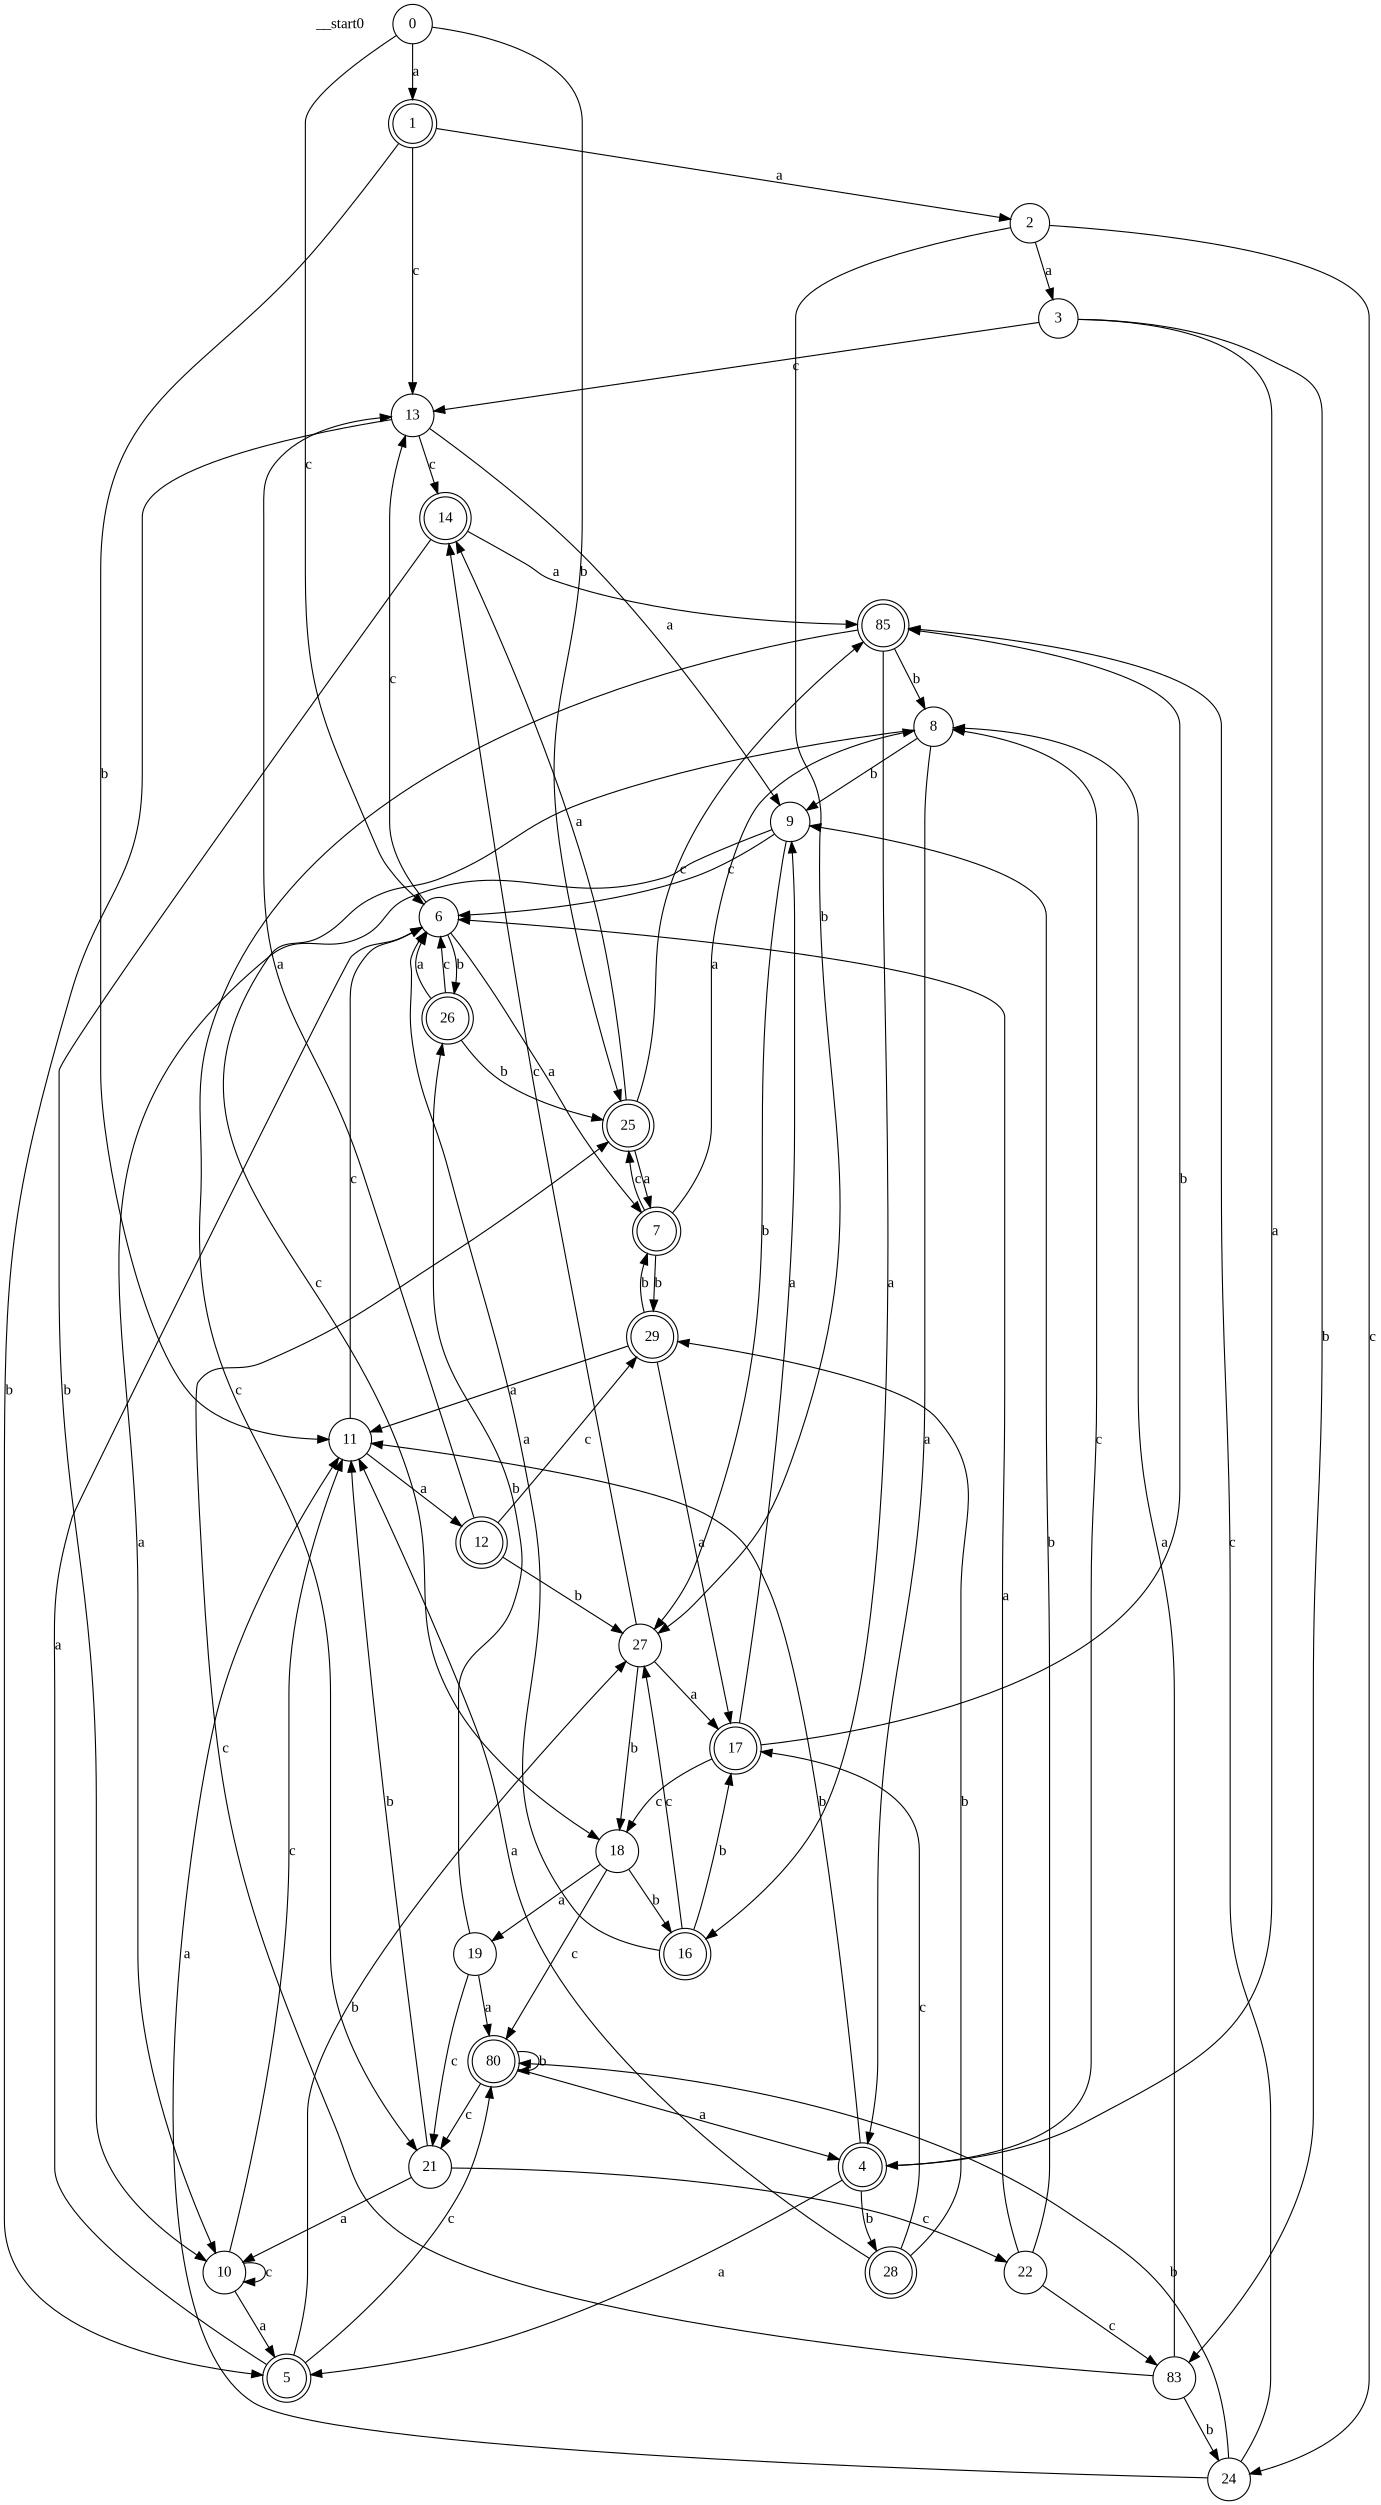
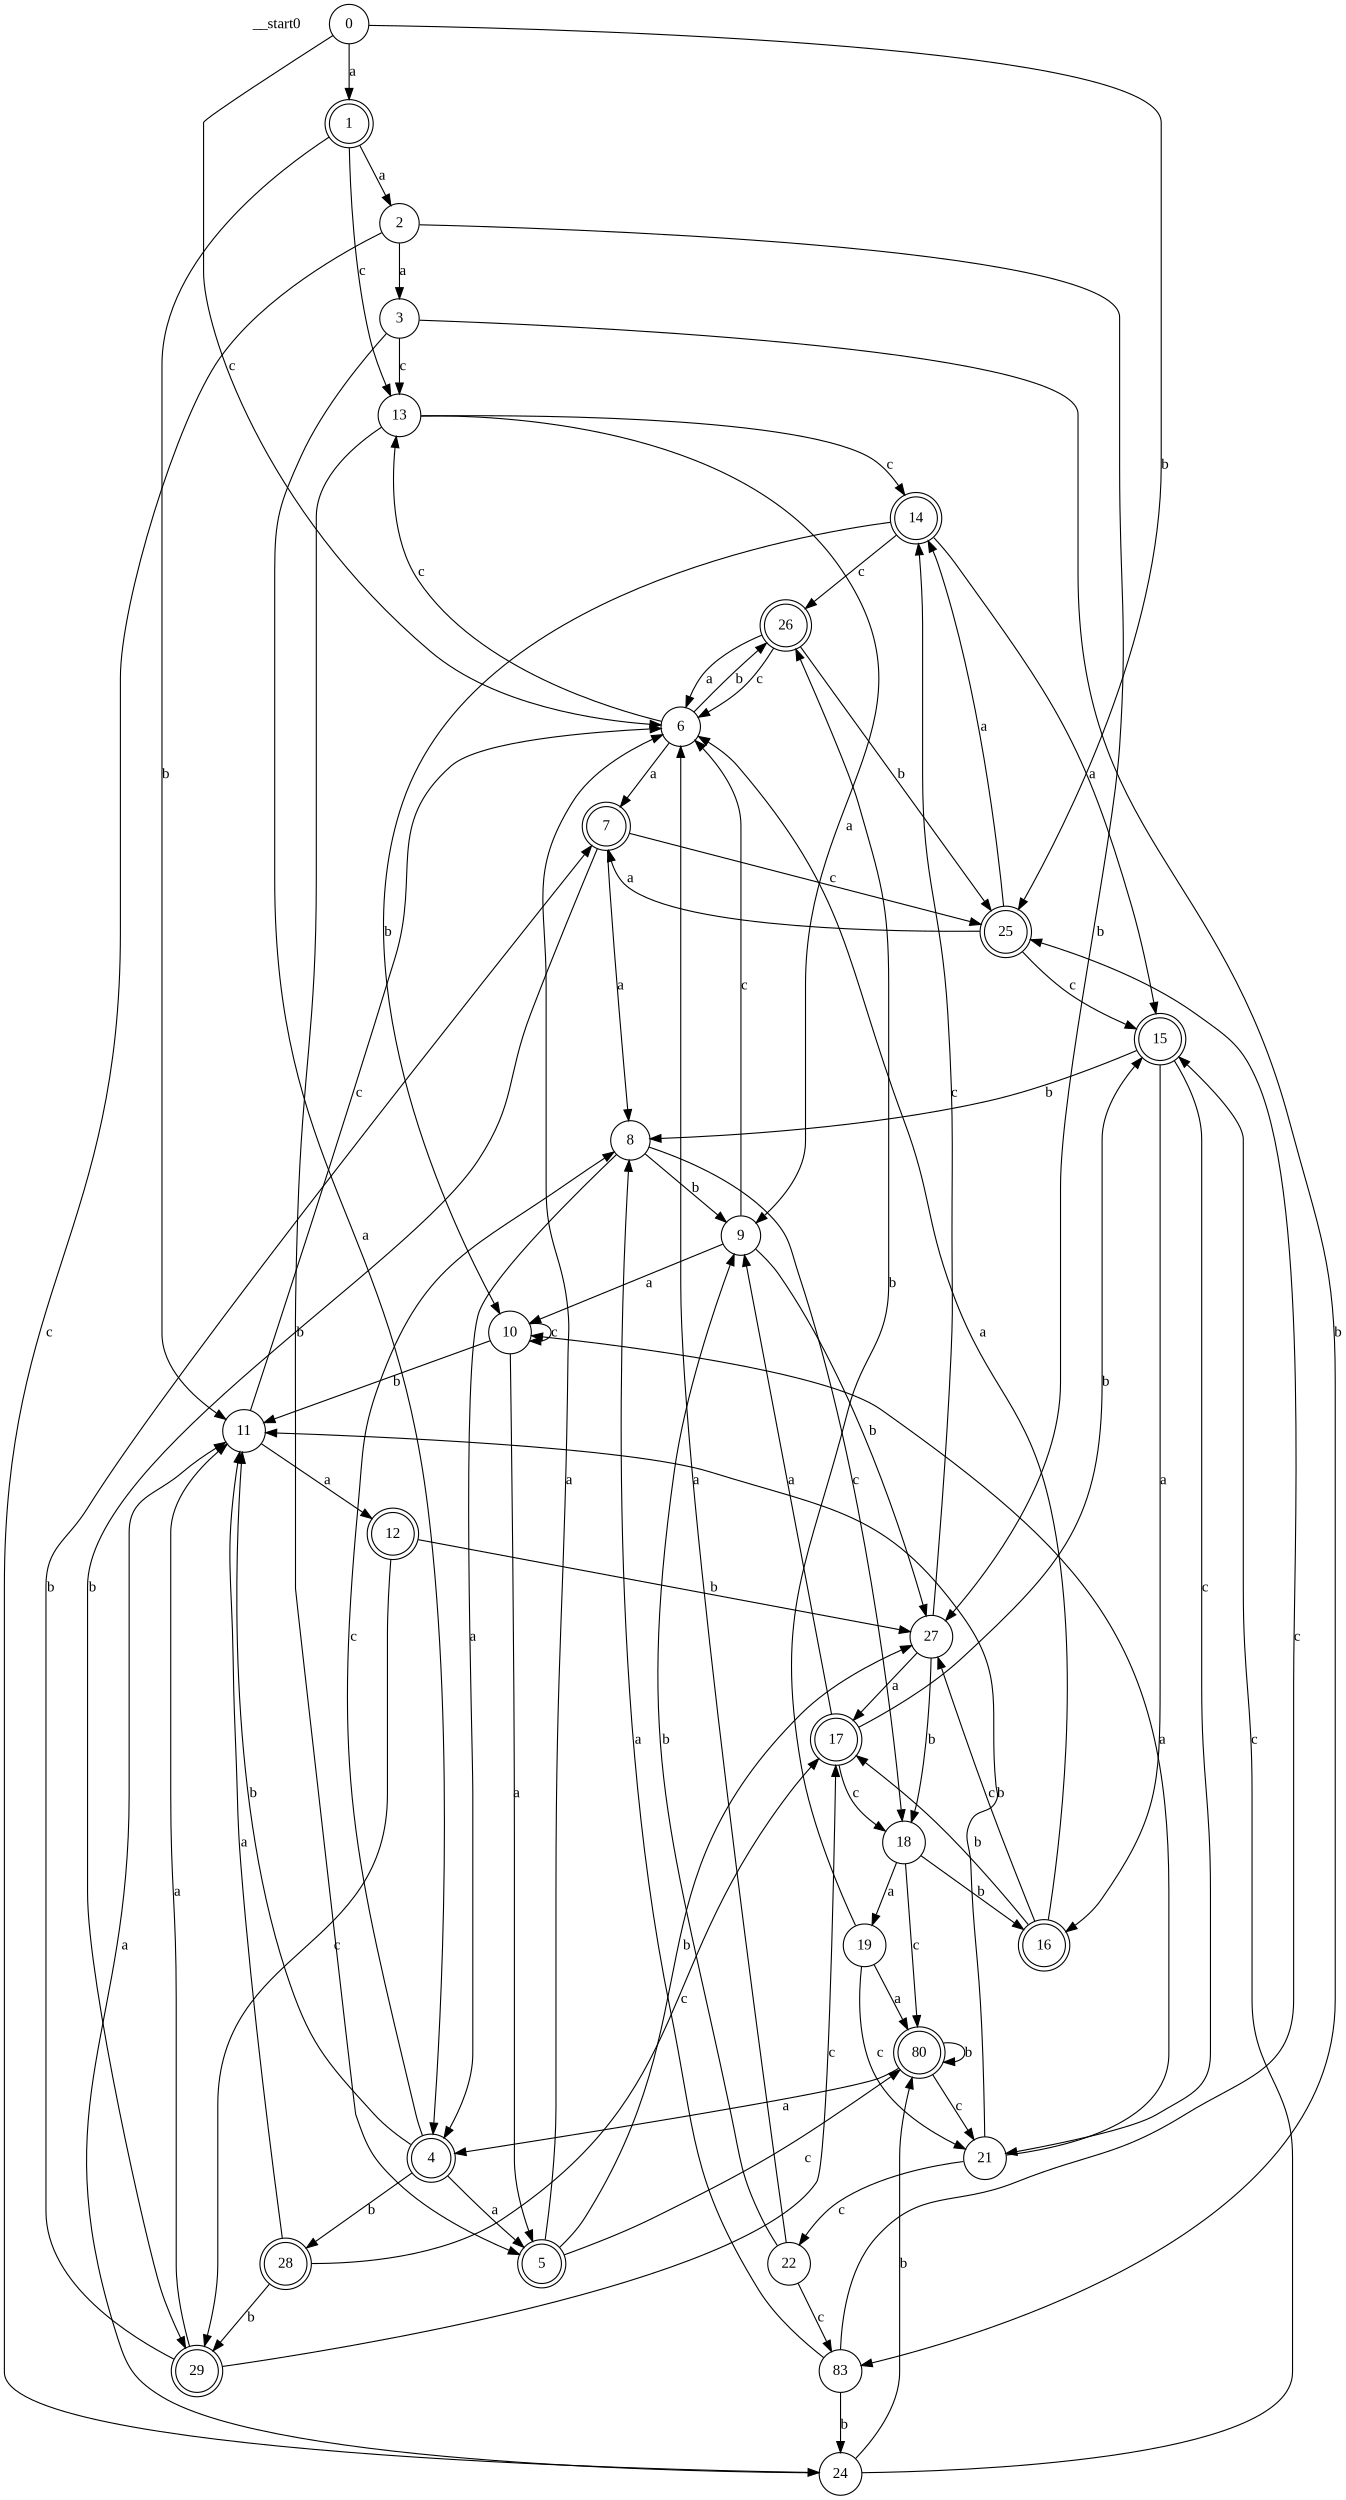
none -> (855, 568)
(883, 625) -> (1160, 1039)
(279, 977) -> none
(702, 1543) -> (832, 2053)
(293, 1851) -> (397, 1382)
